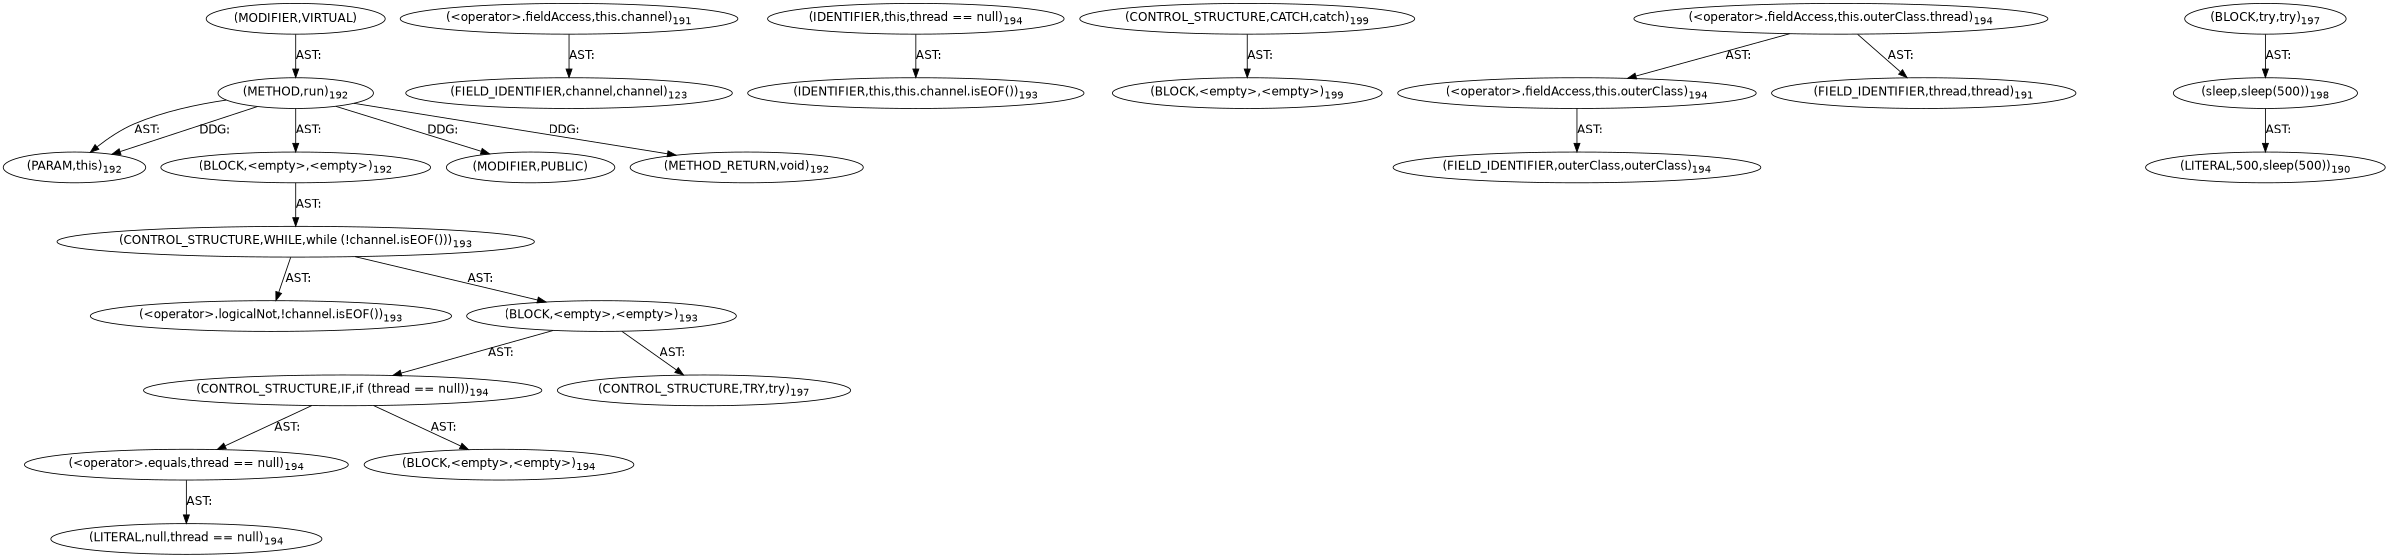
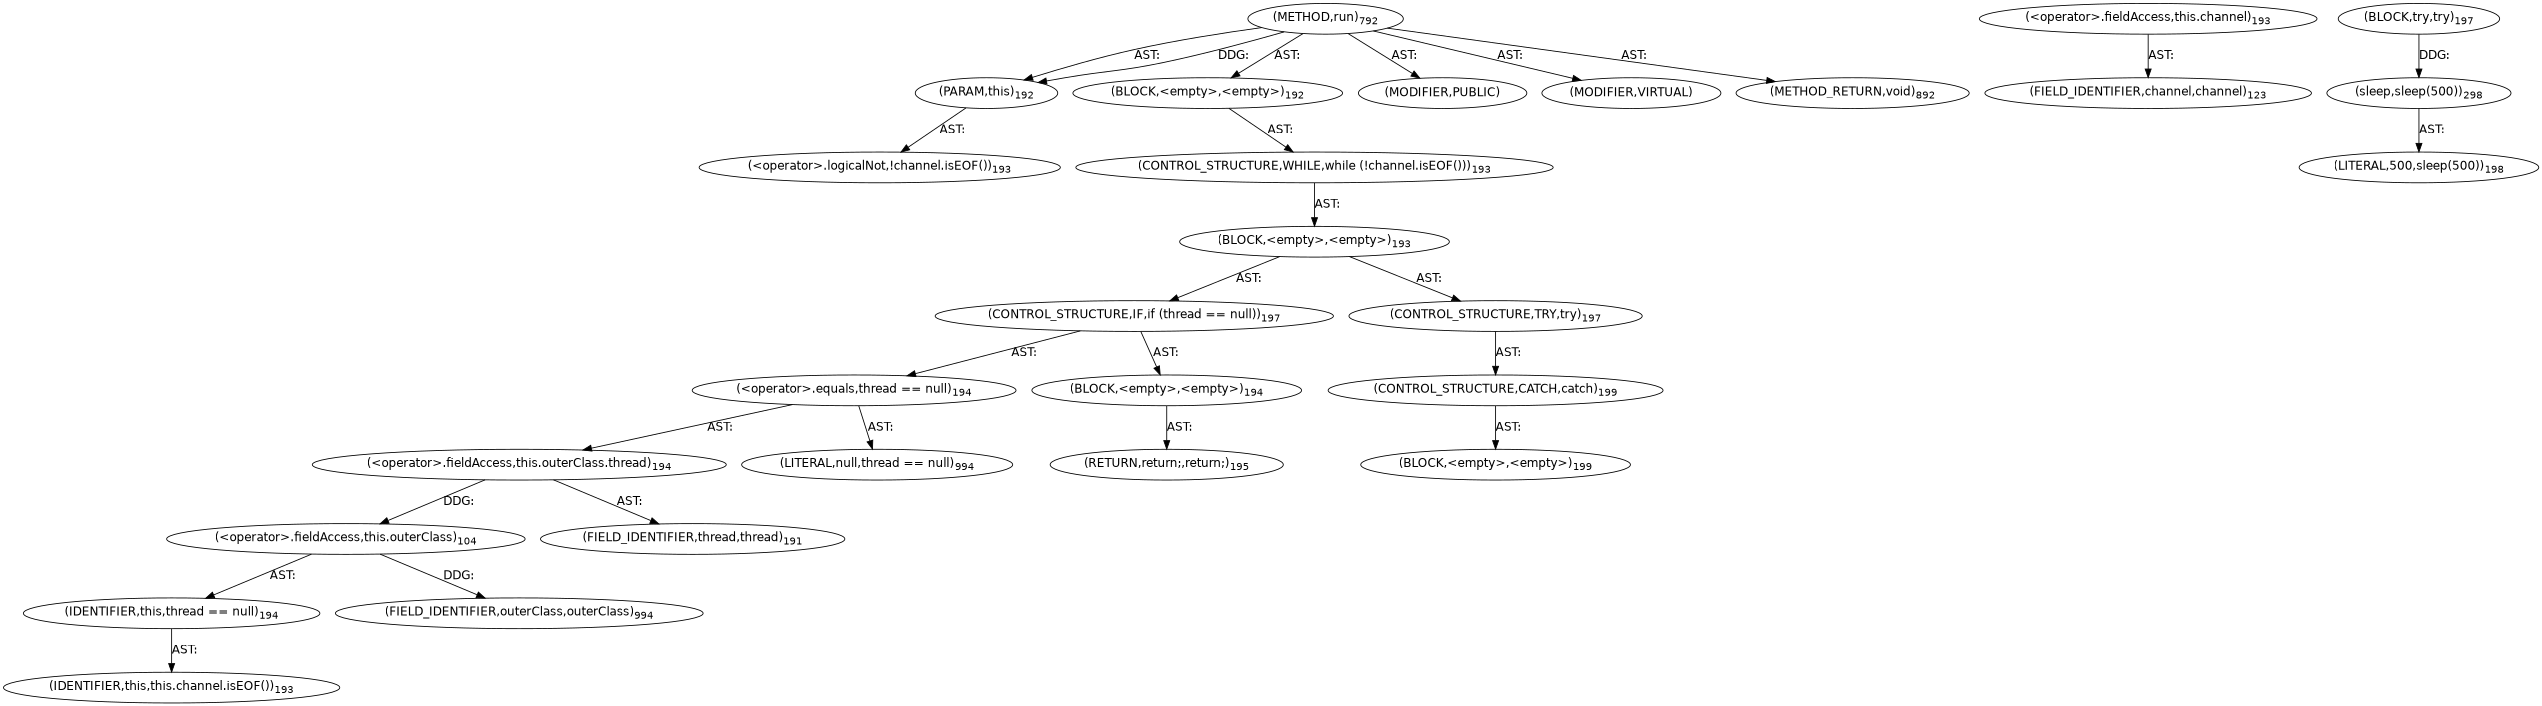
(682, 18) -> (2261, 18)
(296, 52) -> (1473, 55)
(1741, 56) -> (461, 502)
(2280, 56) -> (2436, 56)
(339, 92) -> (1369, 18)
(1698, 92) -> (467, 538)
(2320, 92) -> (2473, 92)
(445, 130) -> (1406, 56)
(566, 130) -> (1636, 56)
(1592, 130) -> (461, 576)
(820, 166) -> (1926, 92)
(1702, 166) -> (644, 612)
(2341, 166) -> (2495, 166)
(285, 275) -> (937, 128)
none -> (1496, 349)
(479, 389) -> (1271, 315)
none -> (692, 426)
none -> (1167, 465)
(274, 538) -> (965, 463)
none -> (263, 575)
